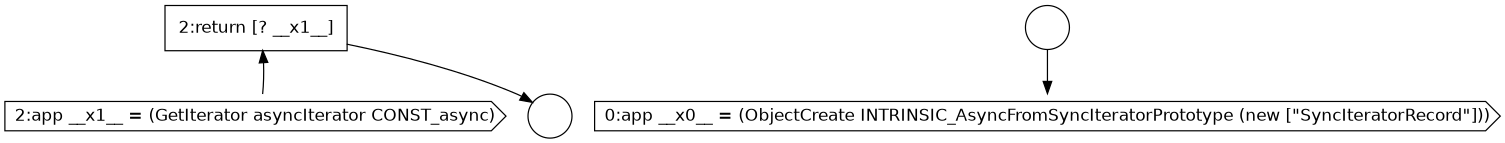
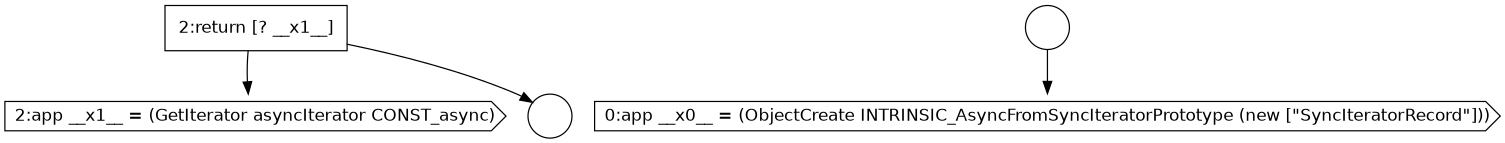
(264, 78) -> (247, 66)
